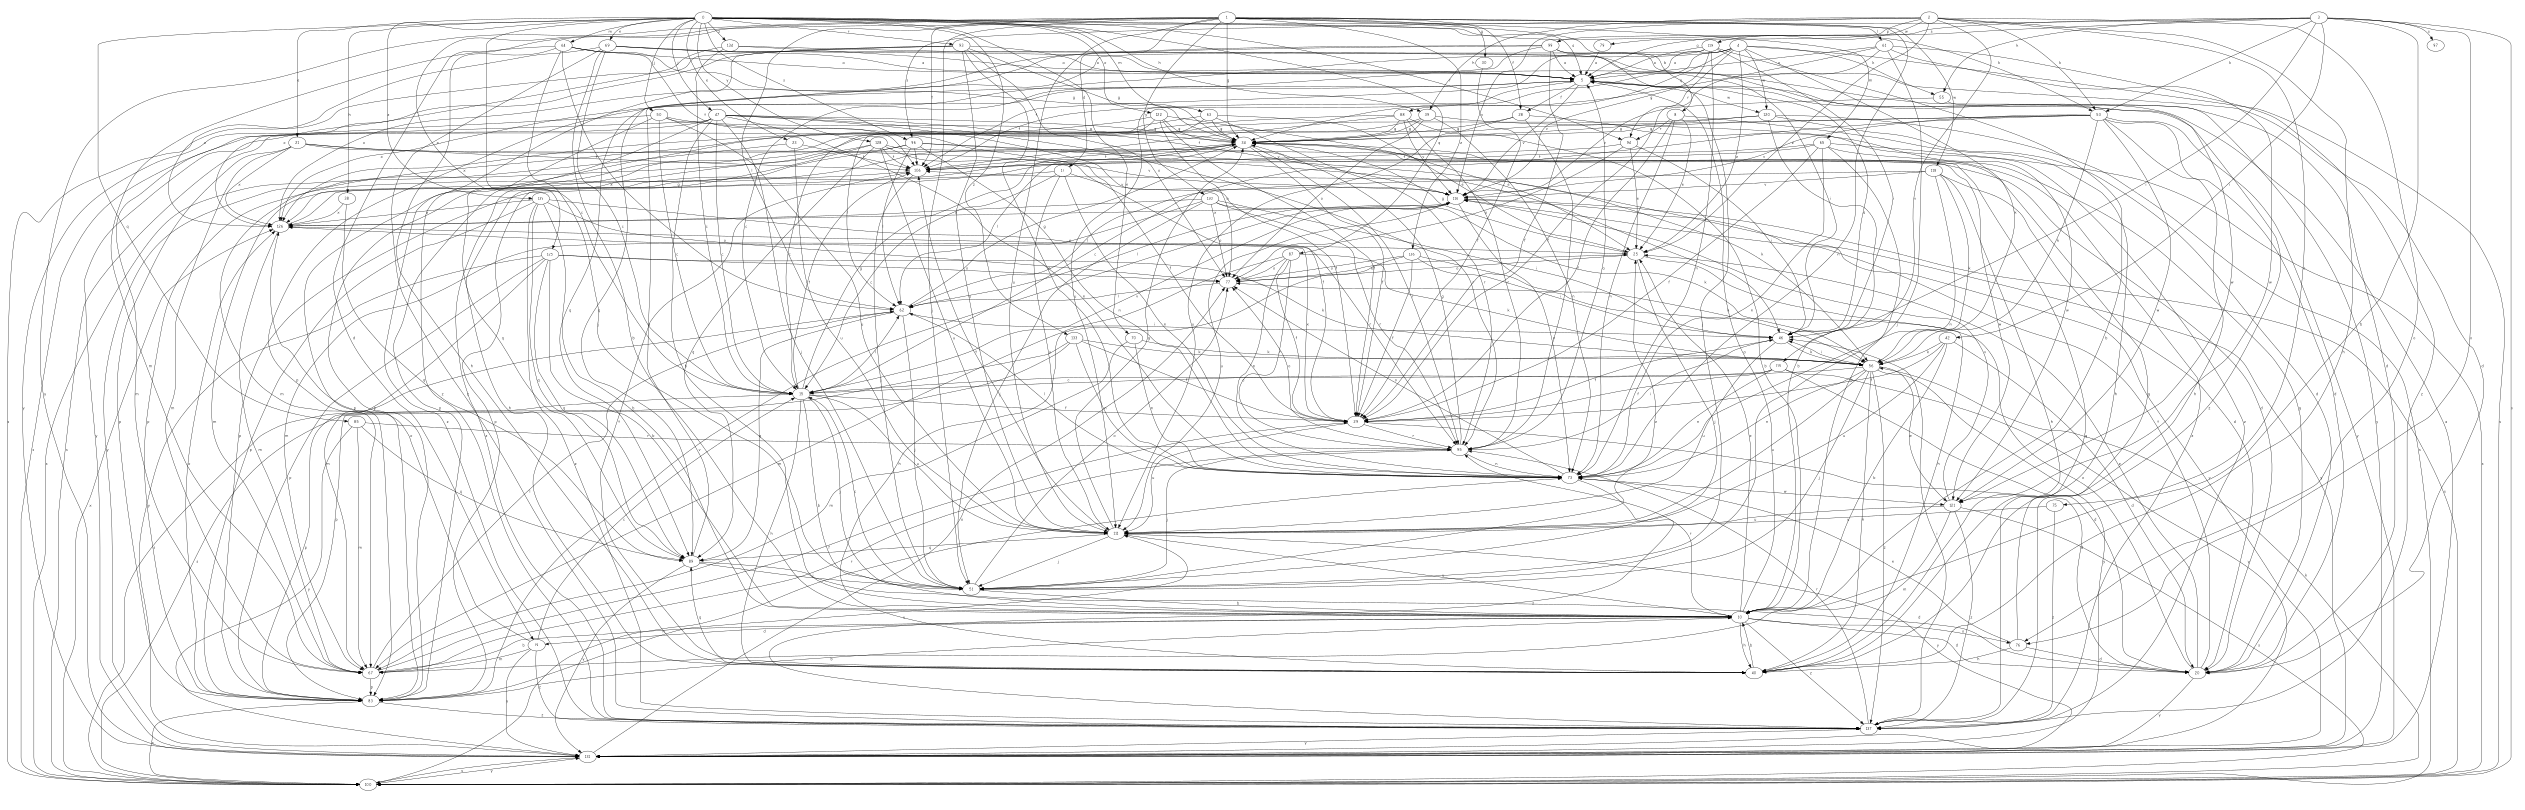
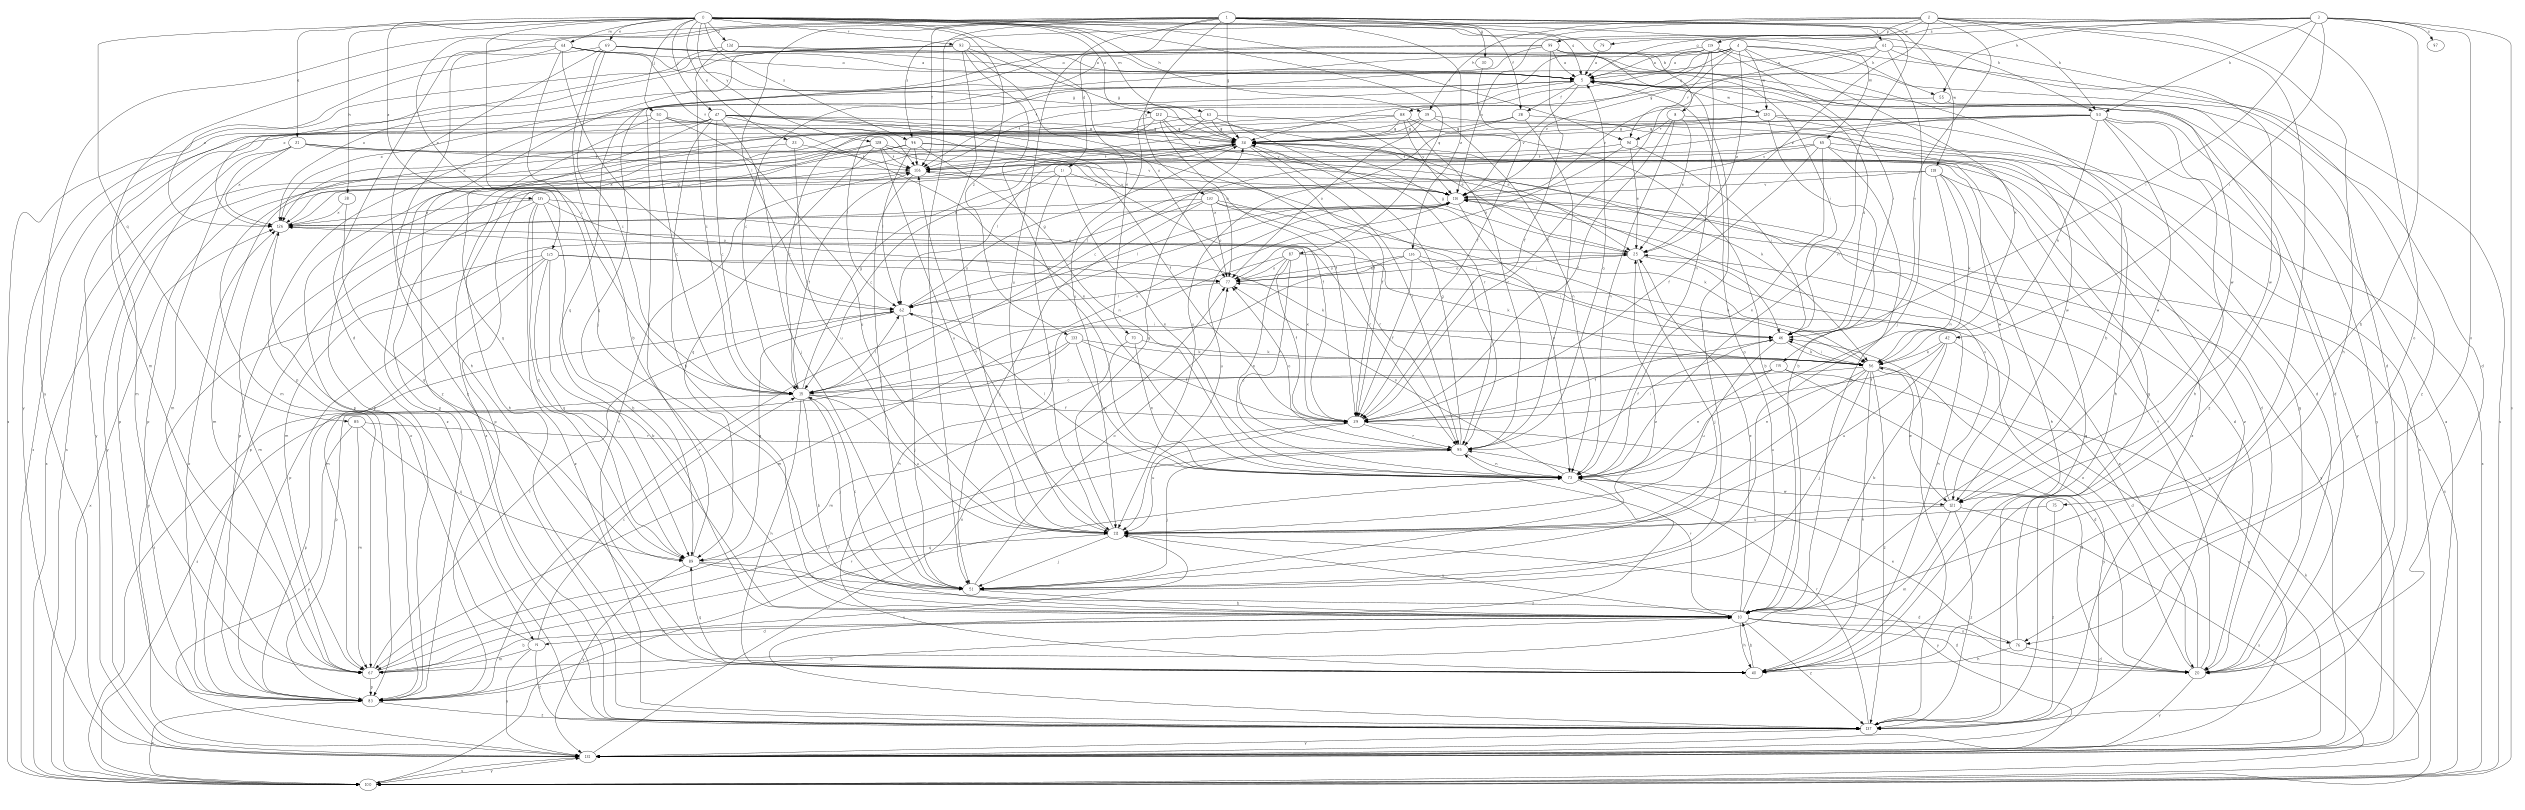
none -> (1095, 187)
